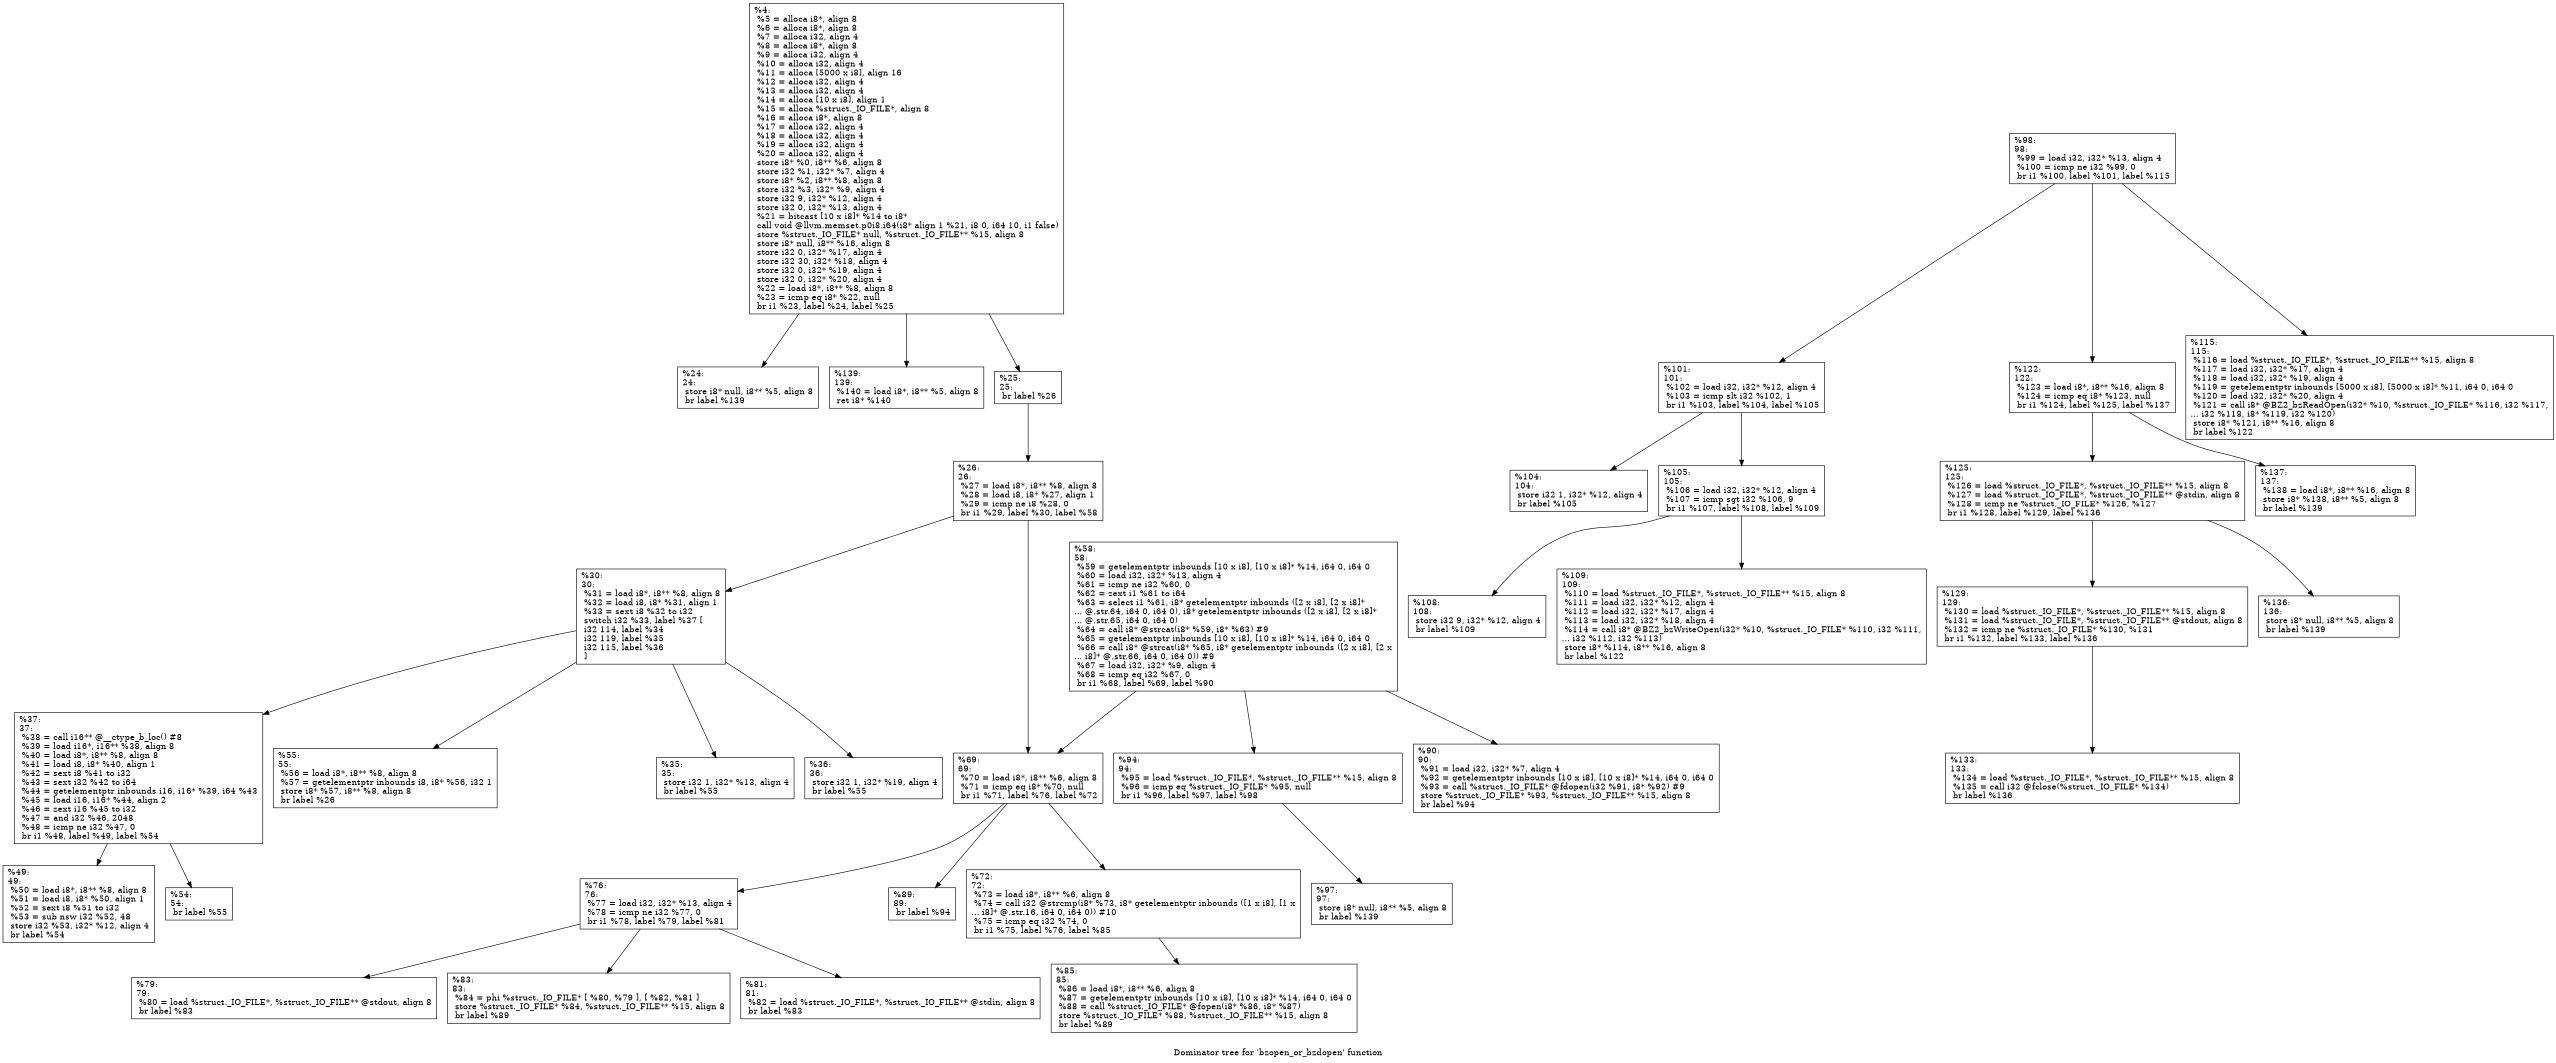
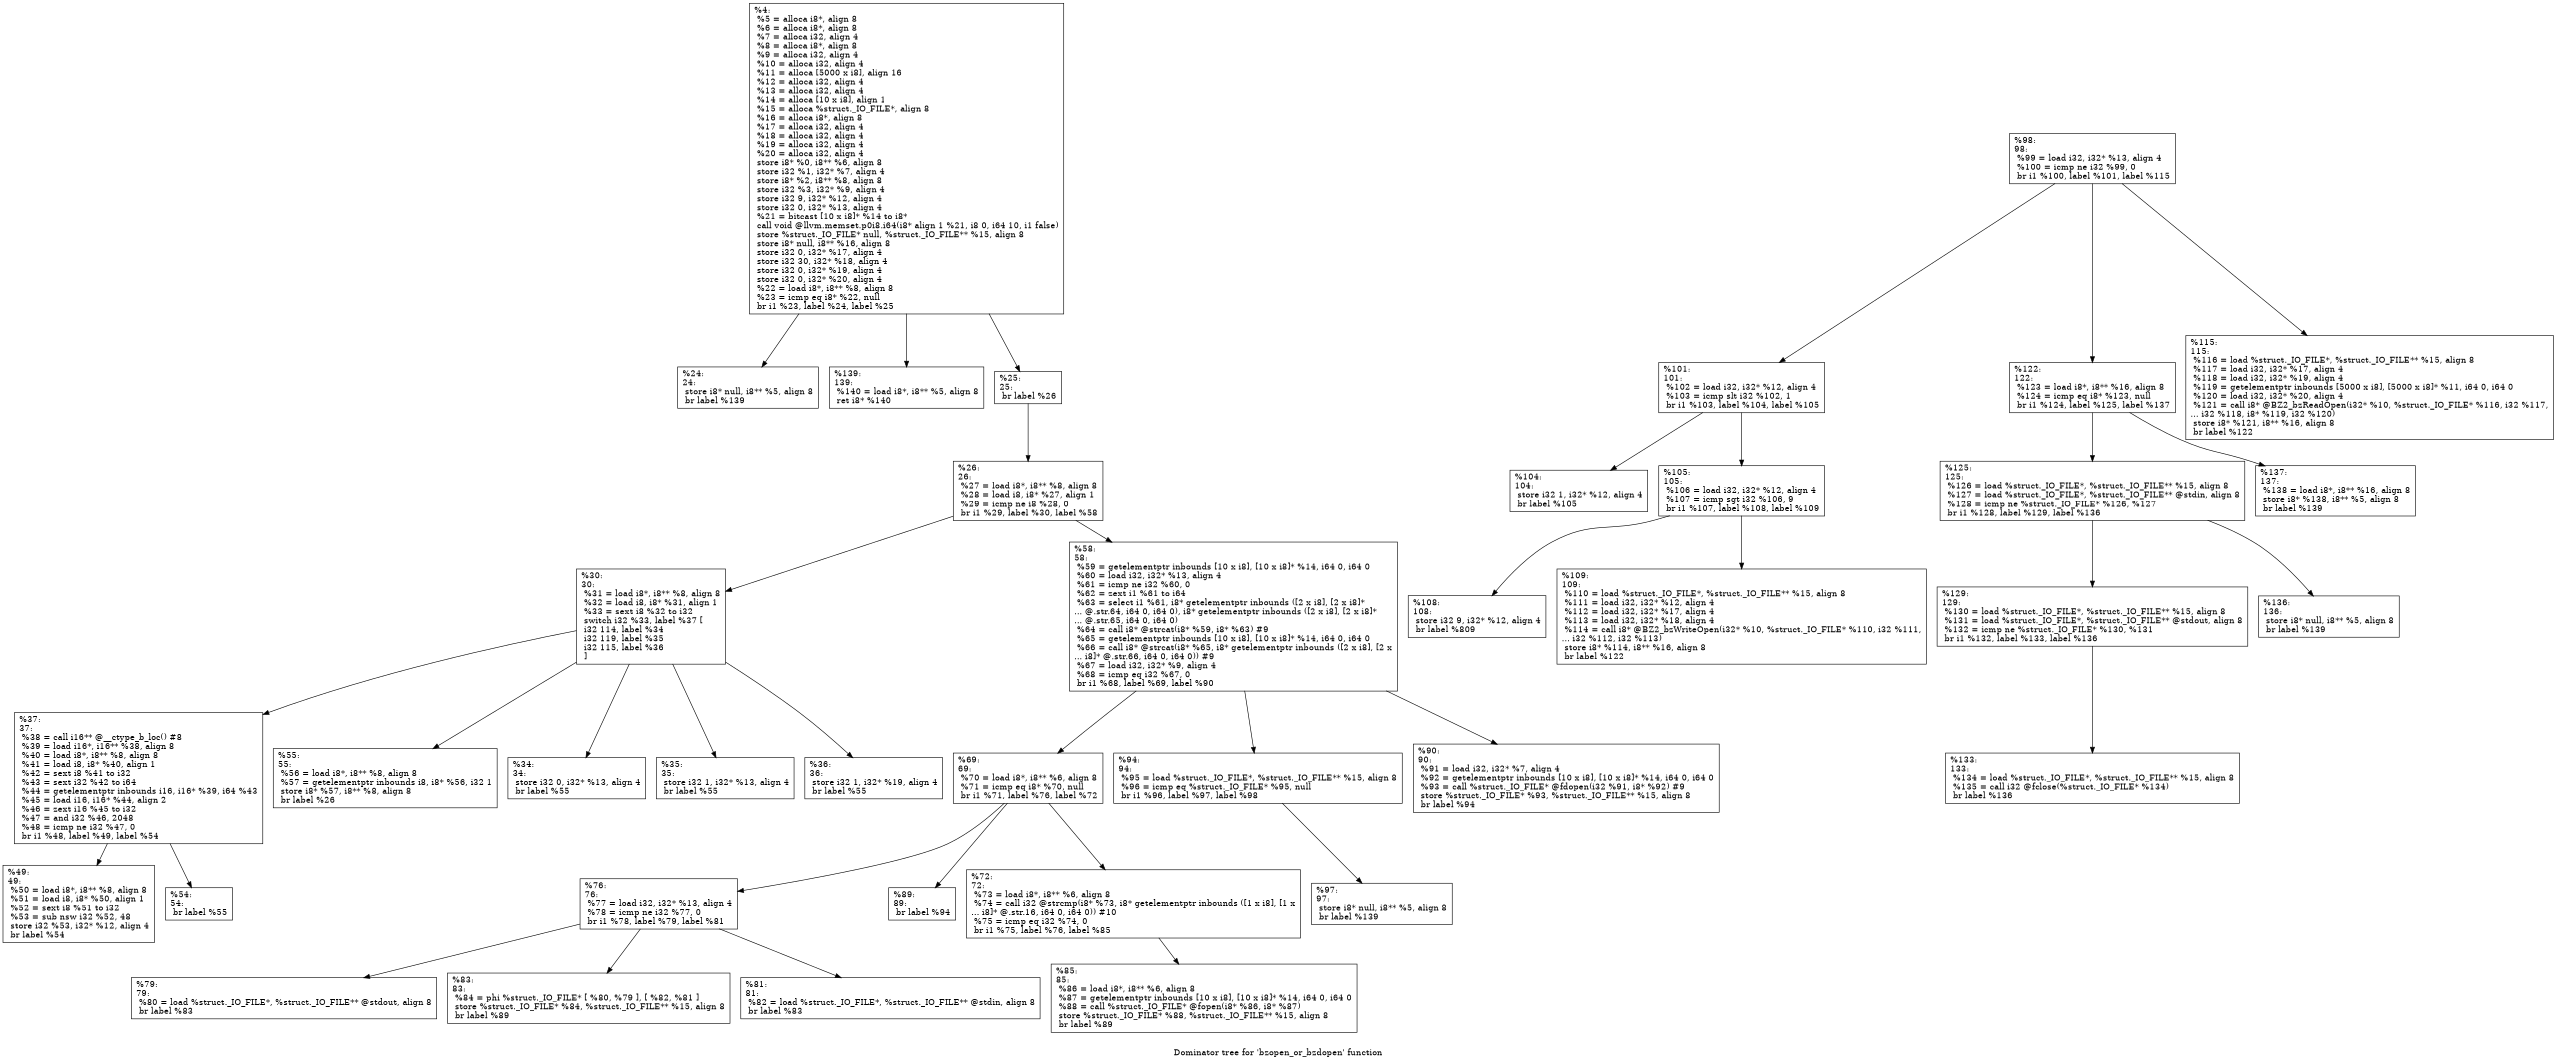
(1444, 630) -> (1444, 630)
(1028, 634) -> (1091, 530)
none -> (577, 778)
